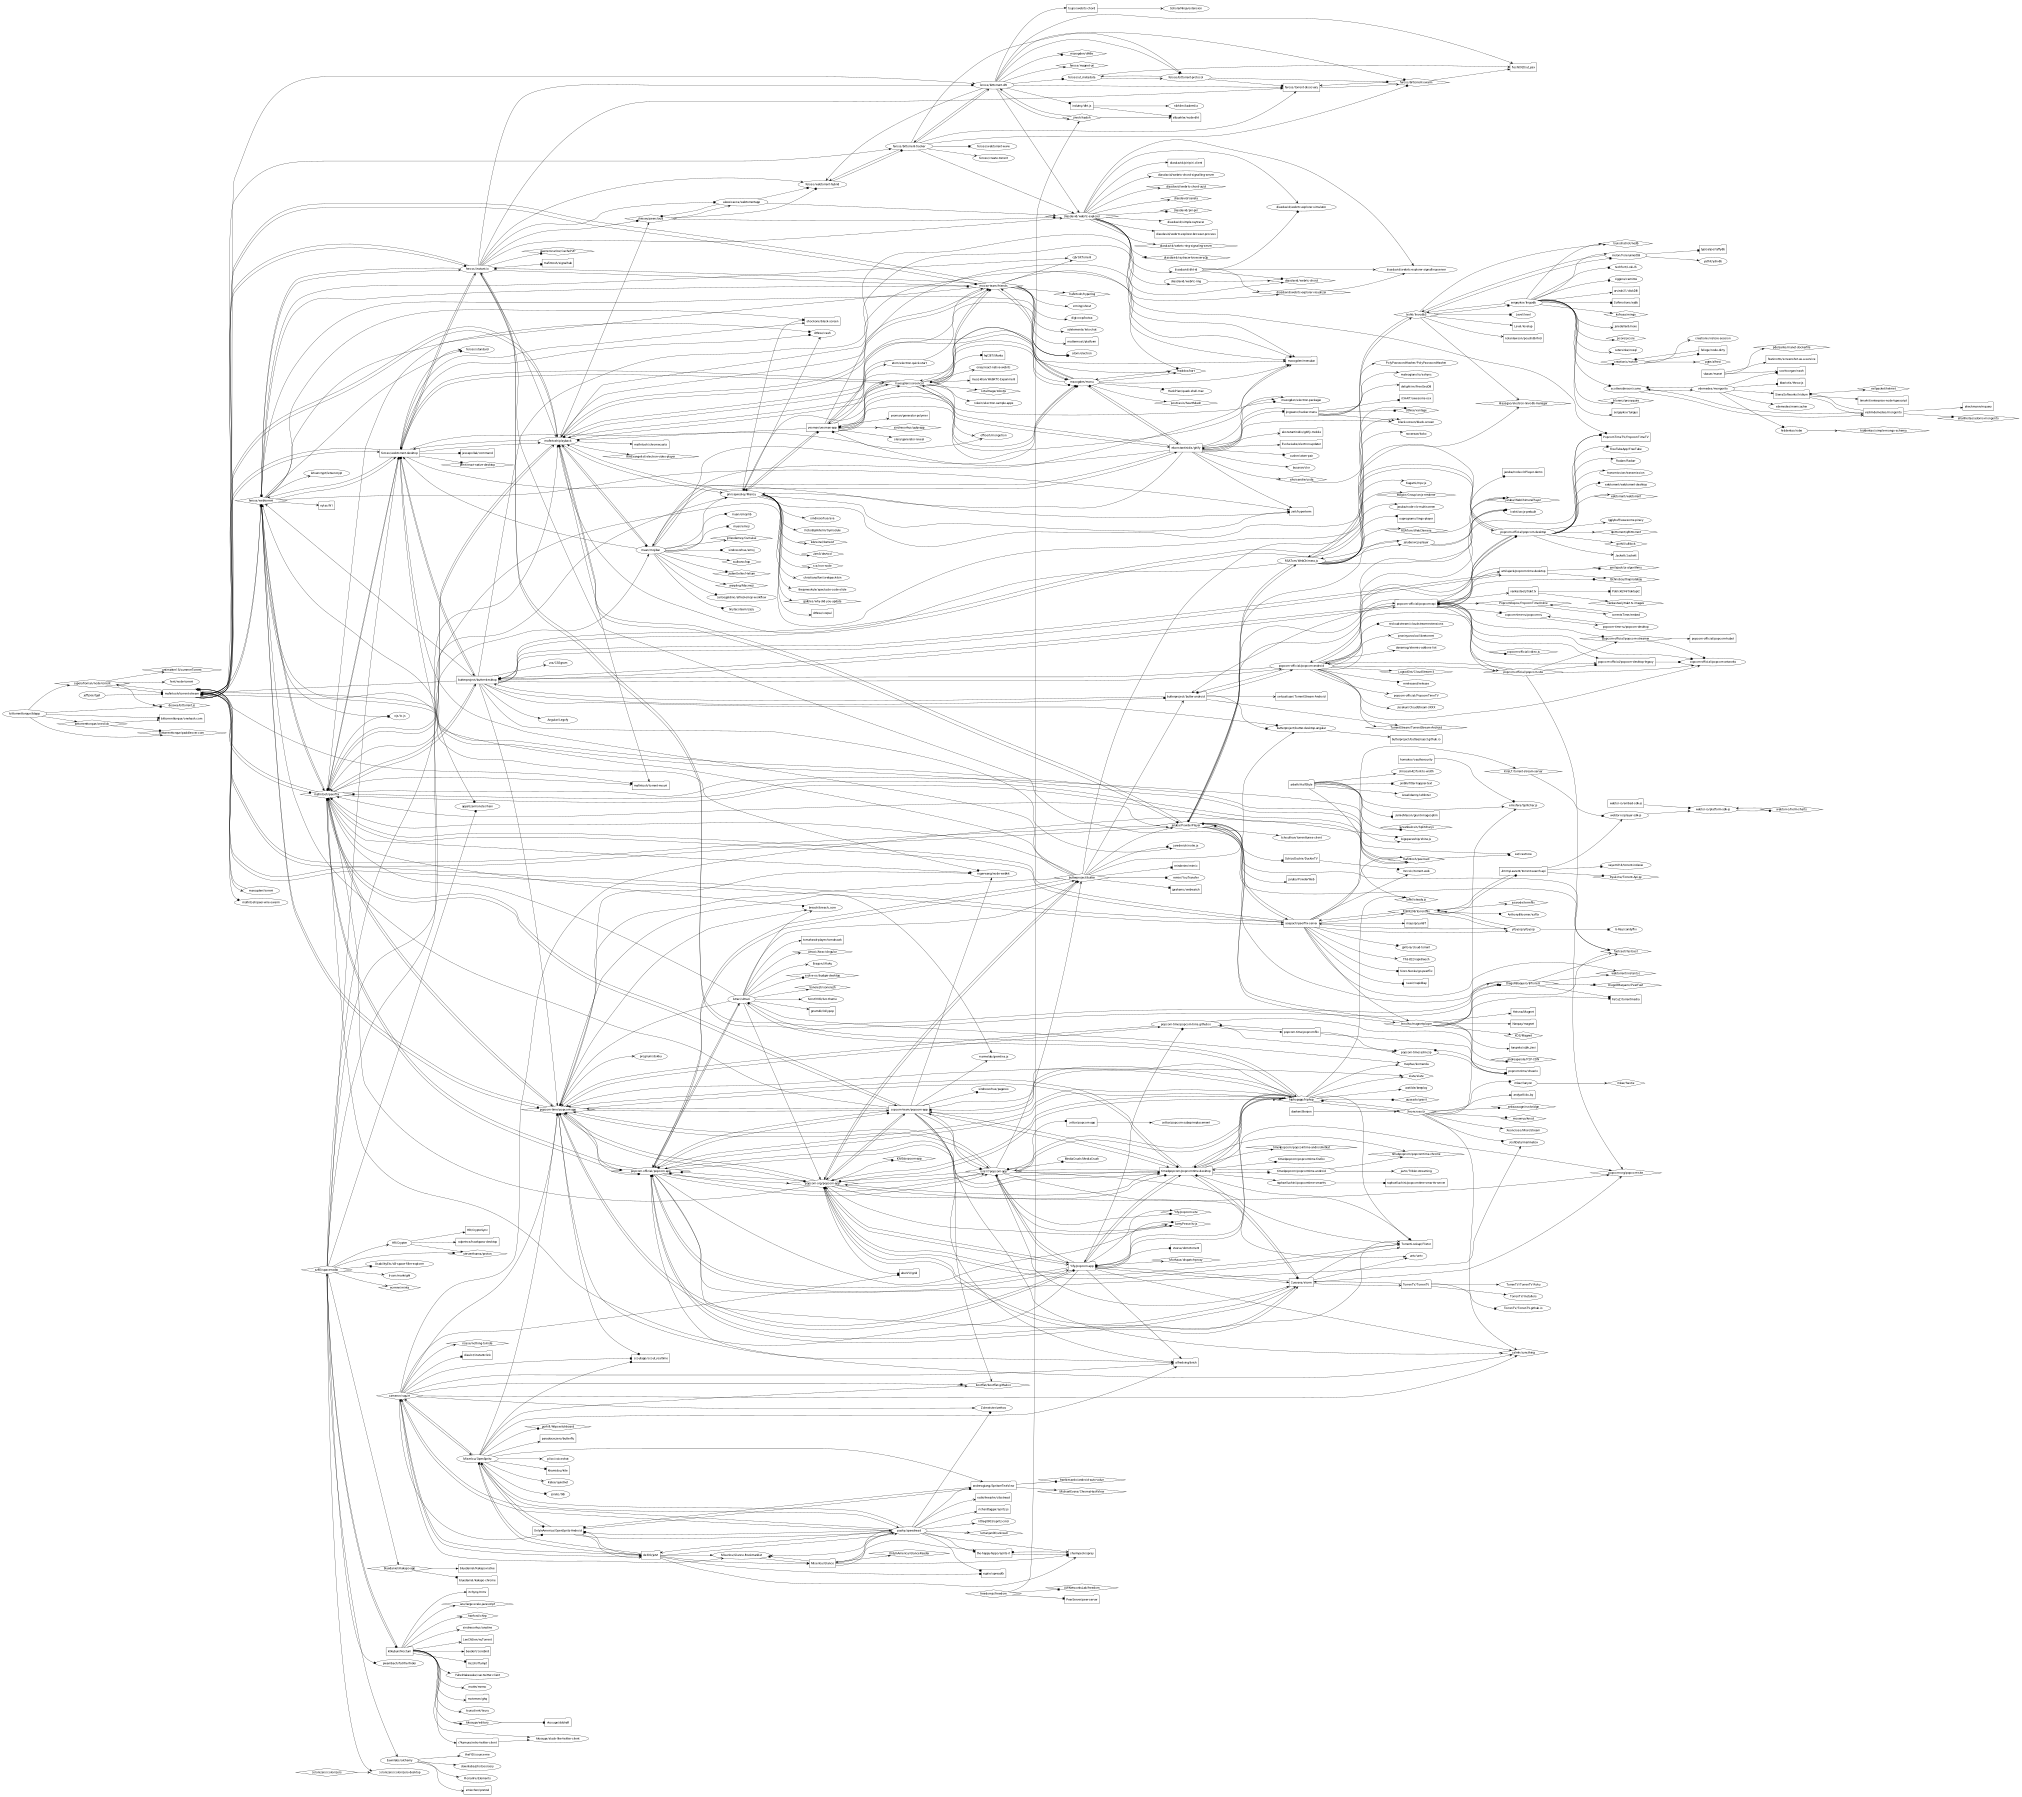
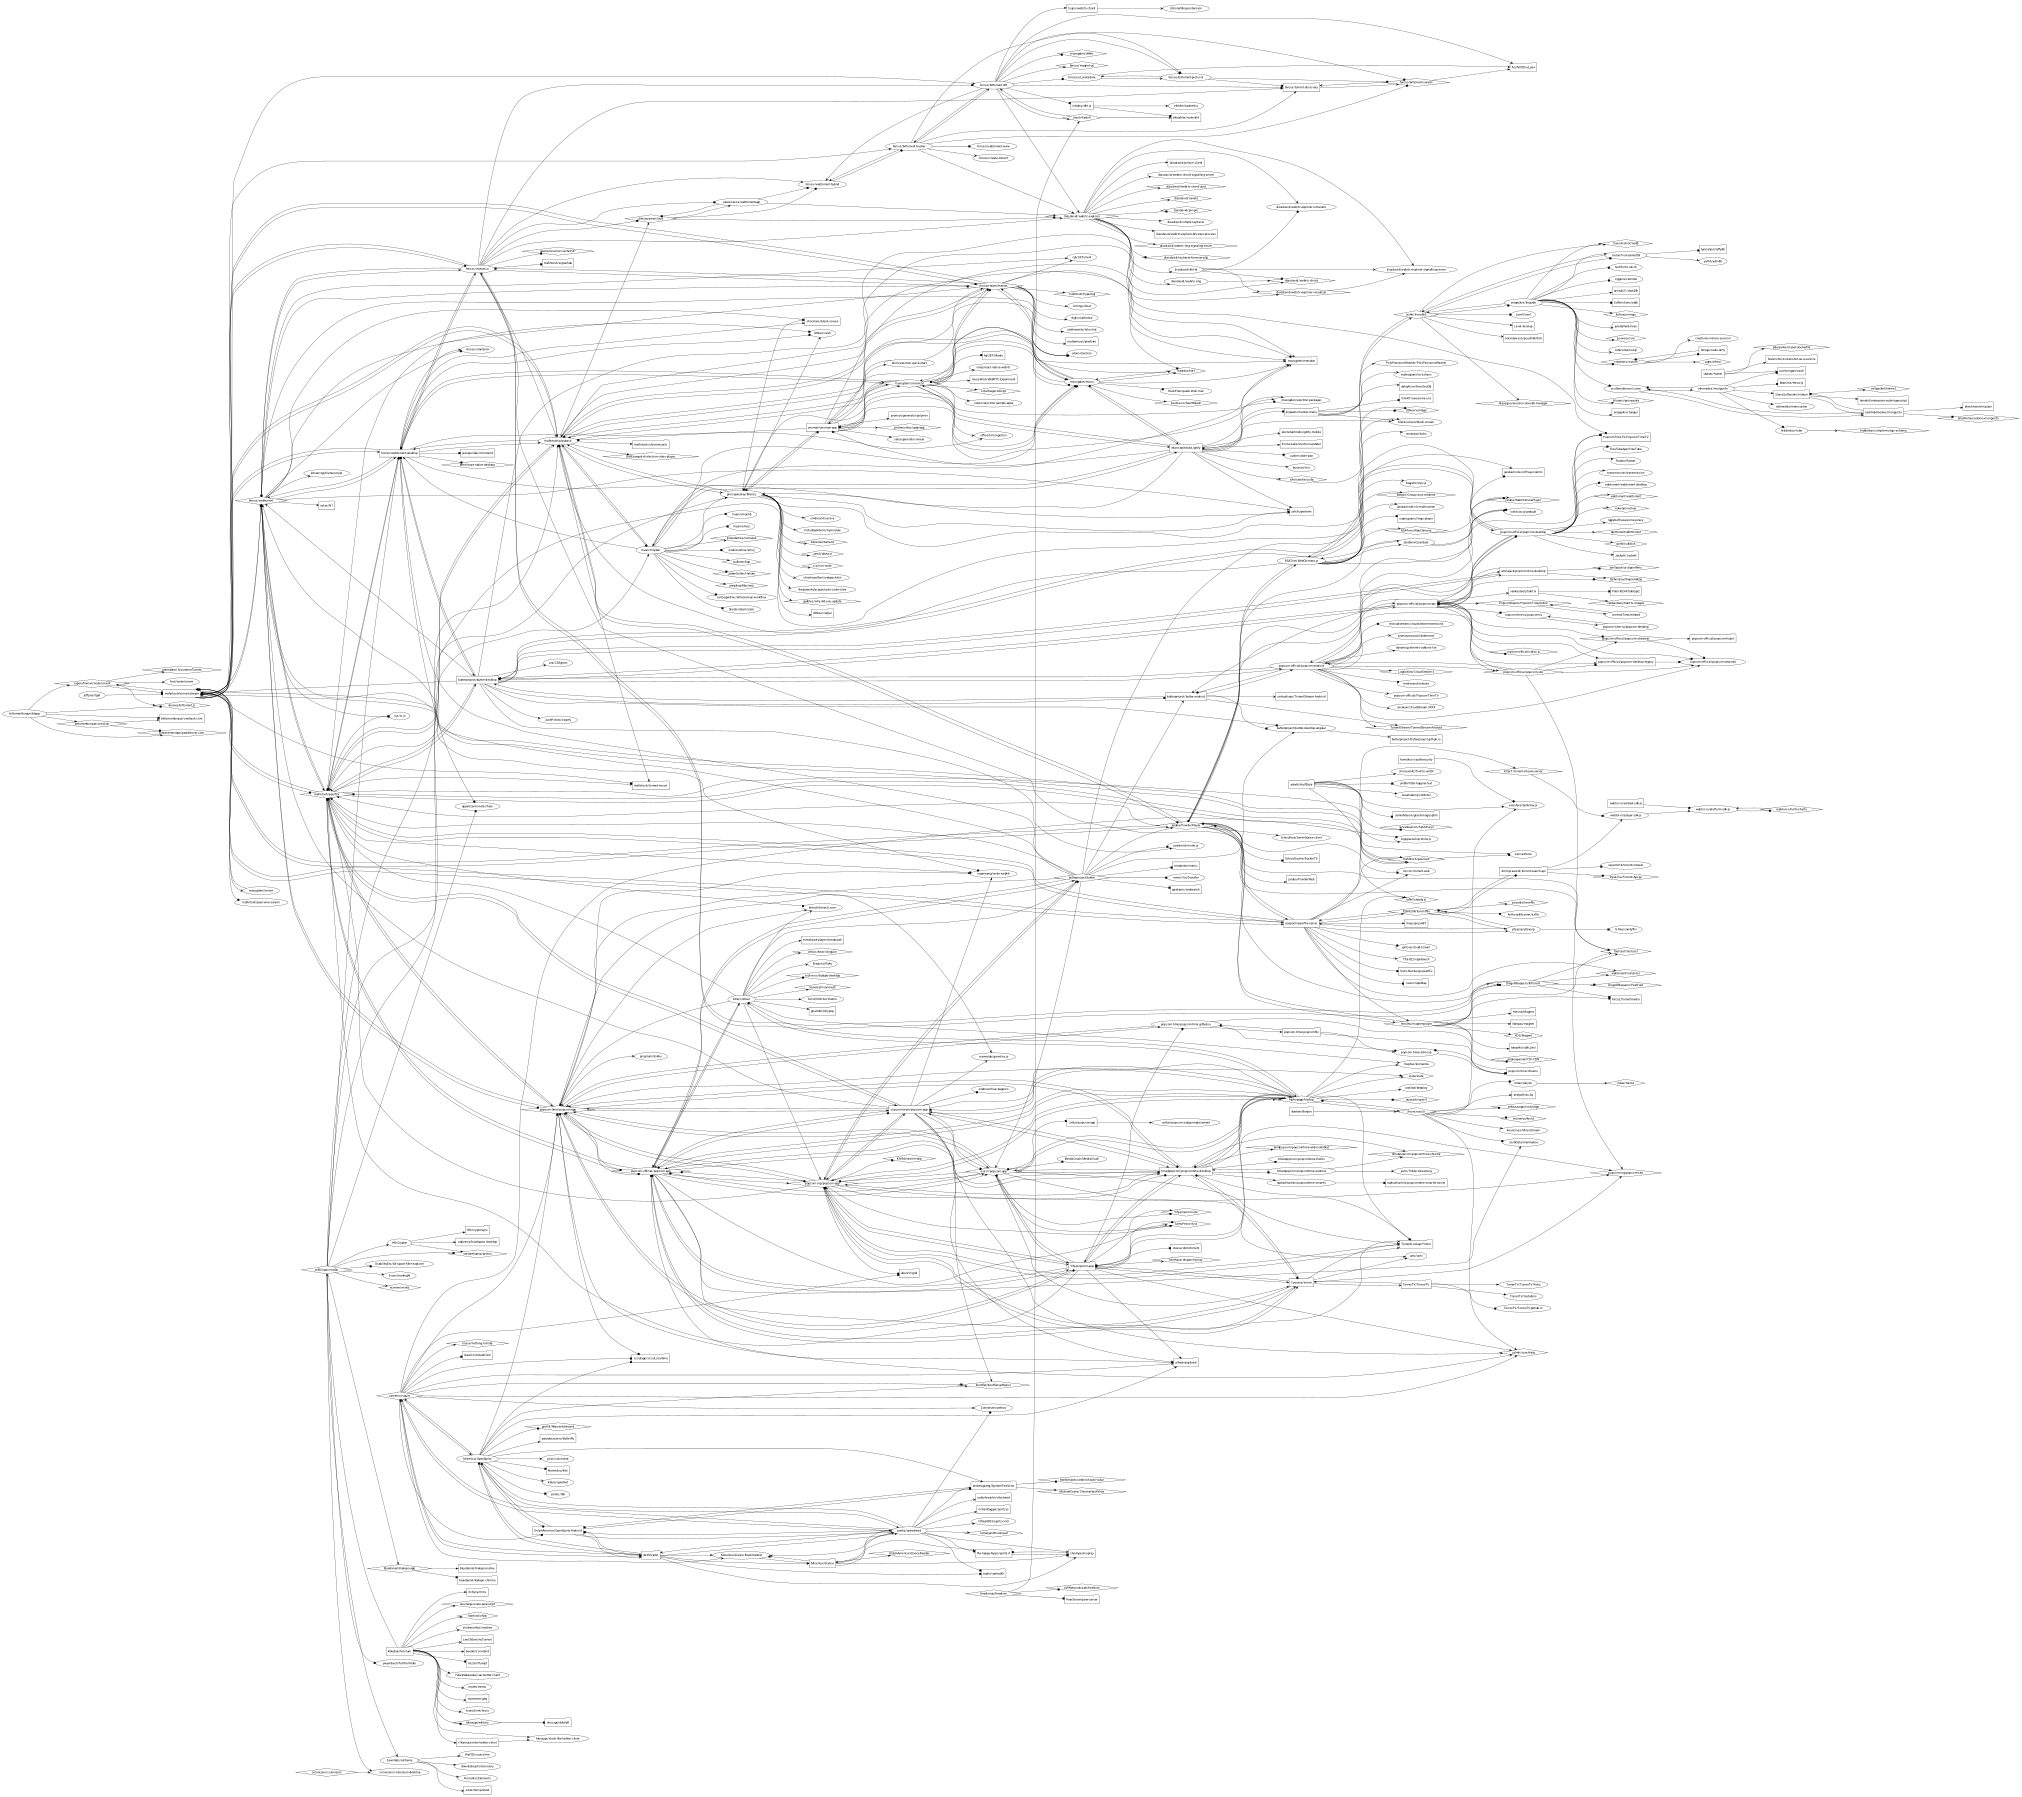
(1378, 452) -> (1384, 465)
none -> (1626, 508)
(558, 720) -> (558, 720)
(1358, 865) -> (1304, 847)
(530, 891) -> none
(1050, 1029) -> (1050, 1027)
(1301, 1147) -> (1301, 1147)
(343, 1464) -> none
